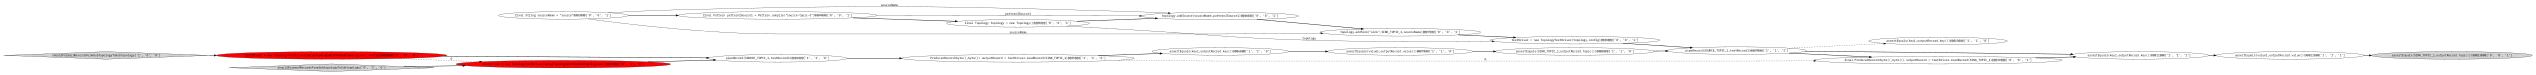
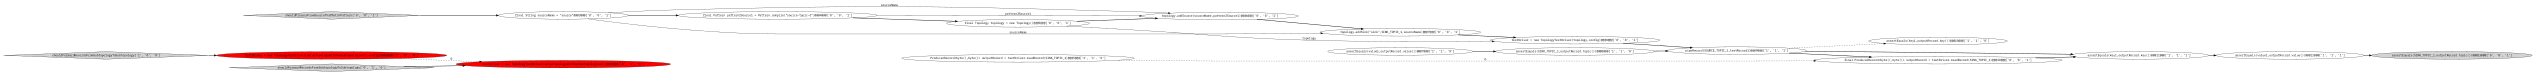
none -> (332, 15)
(1220, 51) -> none
(778, 58) -> none
